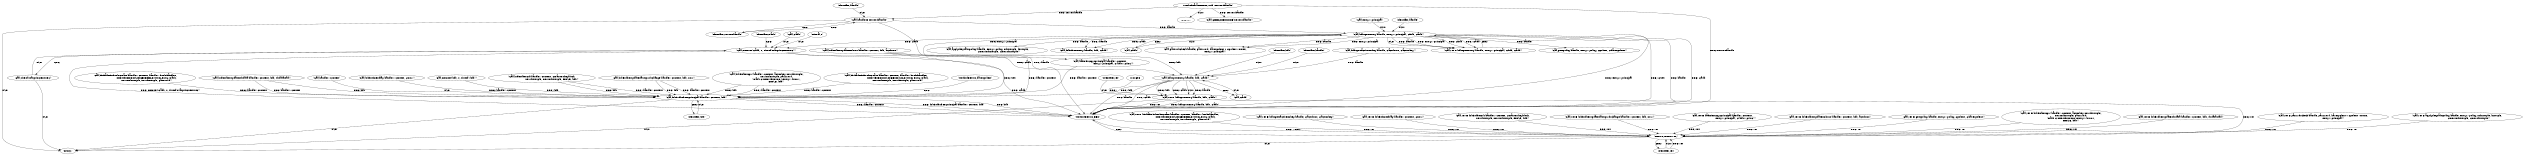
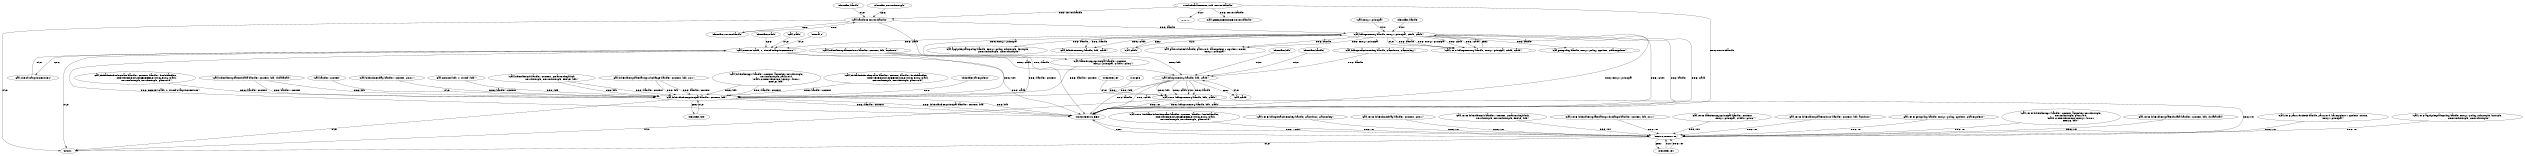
none -> (890, 6)
(975, 78) -> (975, 78)
(43, 119) -> (207, 54)
